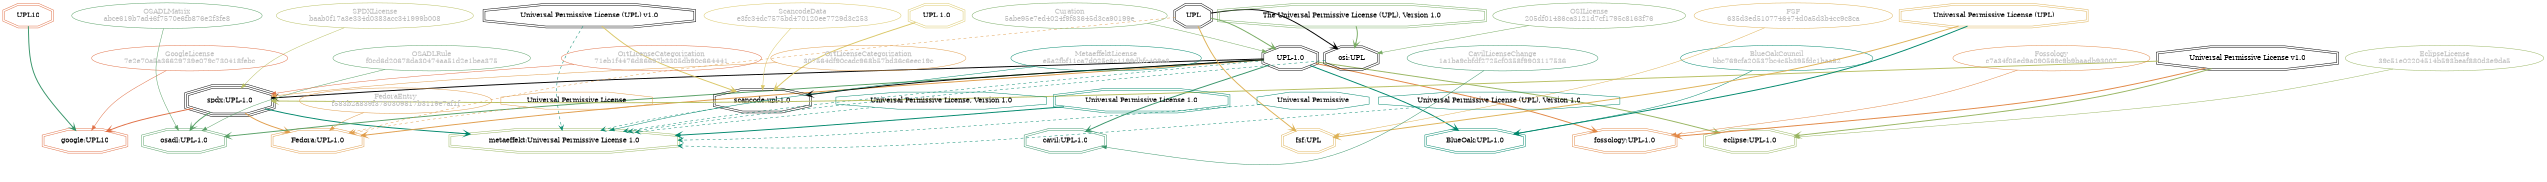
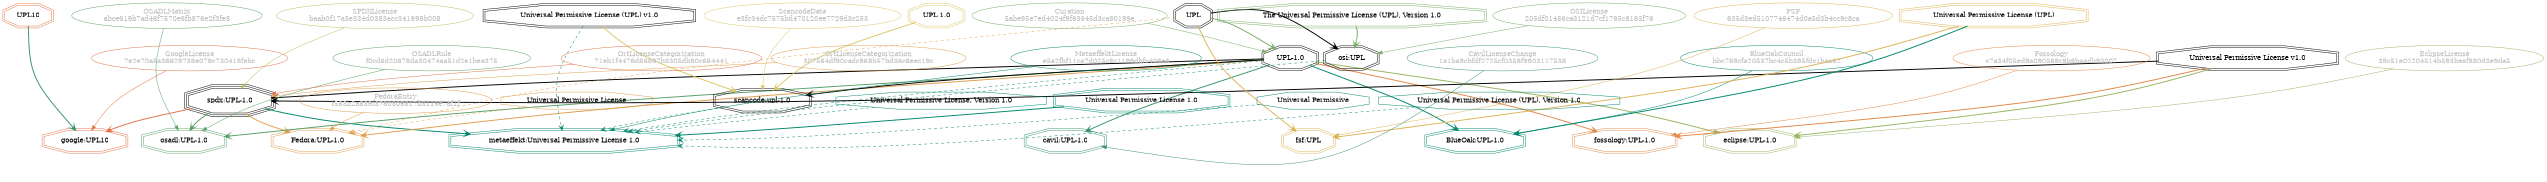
(1218, 92) -> (1218, 92)
(1517, 92) -> (1517, 92)
(564, 141) -> (564, 141)
